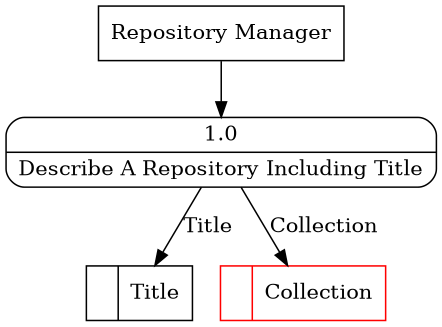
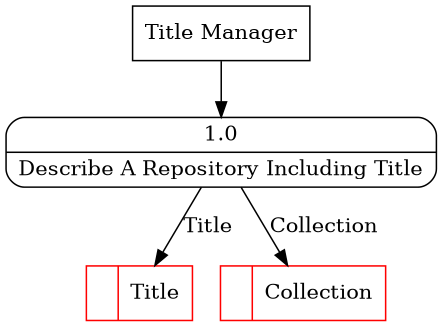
(221, 33) -> (221, 33)
(139, 293) -> (139, 293)
